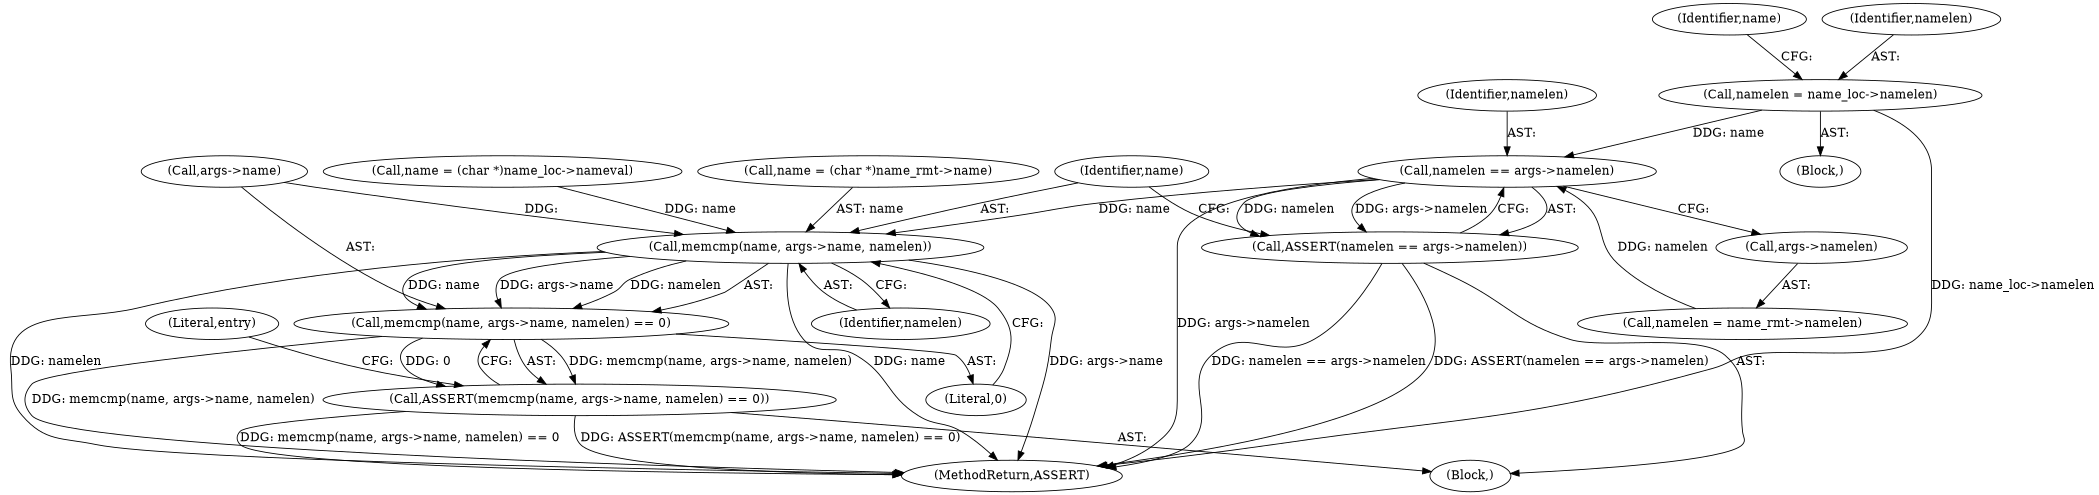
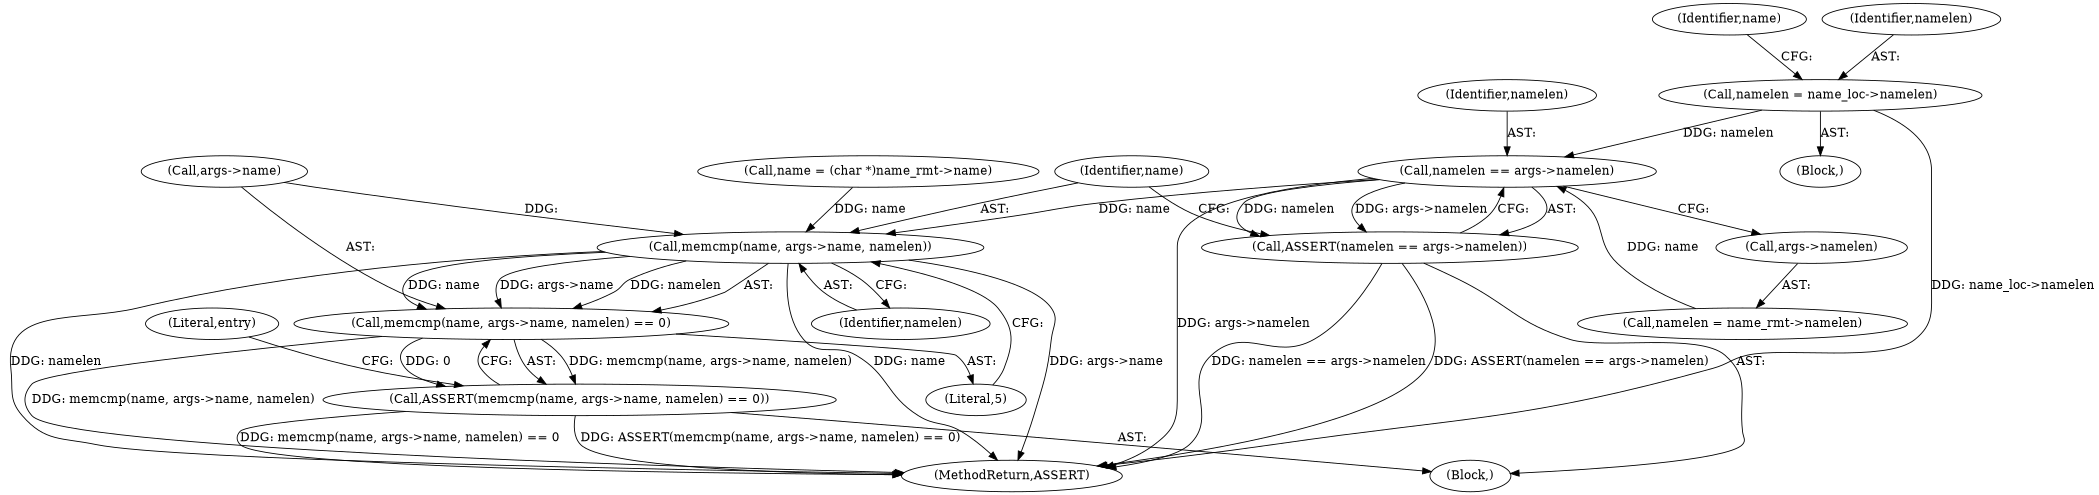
(1729, 133) -> (1729, 133)
(503, 172) -> none
(870, 210) -> (870, 210)
(1663, 248) -> (1663, 248)
(976, 400) -> (976, 400)
